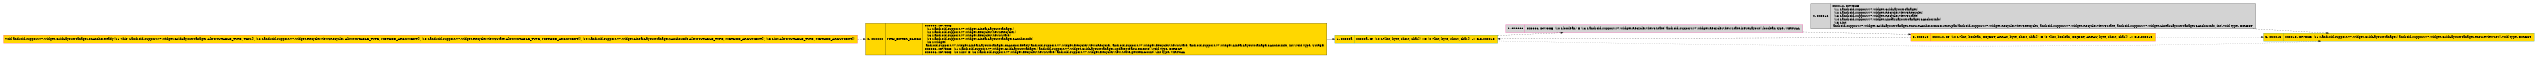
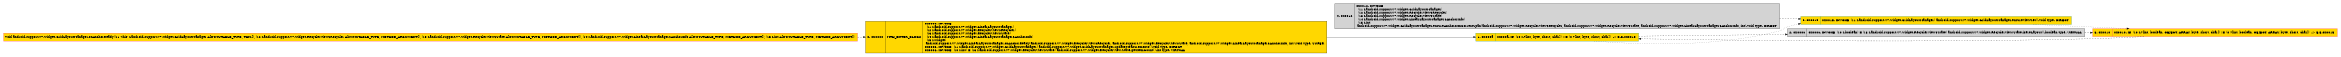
(1654, 29) -> (1936, 33)
(2208, 37) -> (2080, 26)
